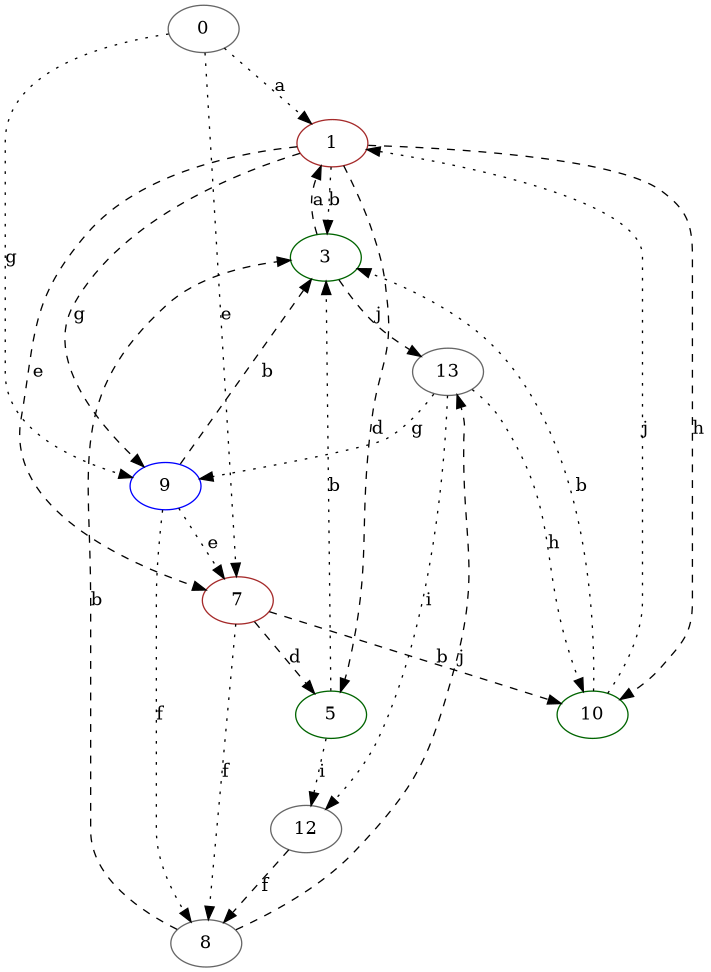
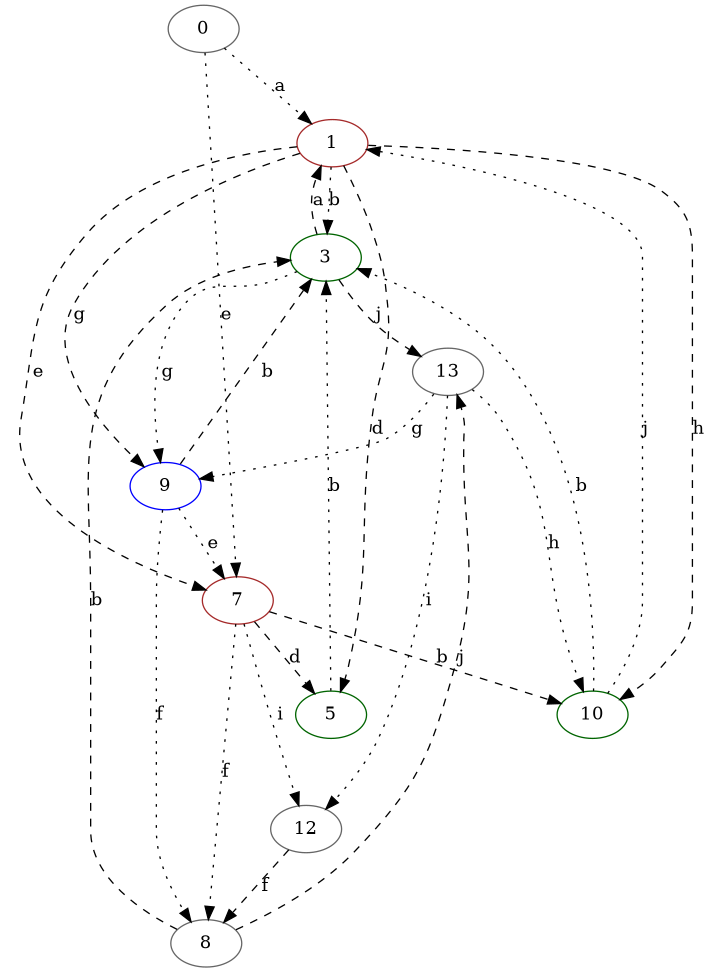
(5, 233) -> (175, 317)
(320, 765) -> (268, 709)
